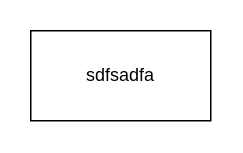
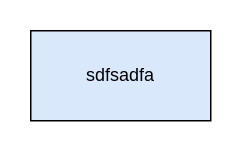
(121, 76) -> (121, 76)
